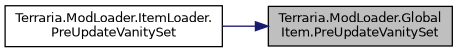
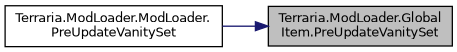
(114, 26) -> (114, 26)
